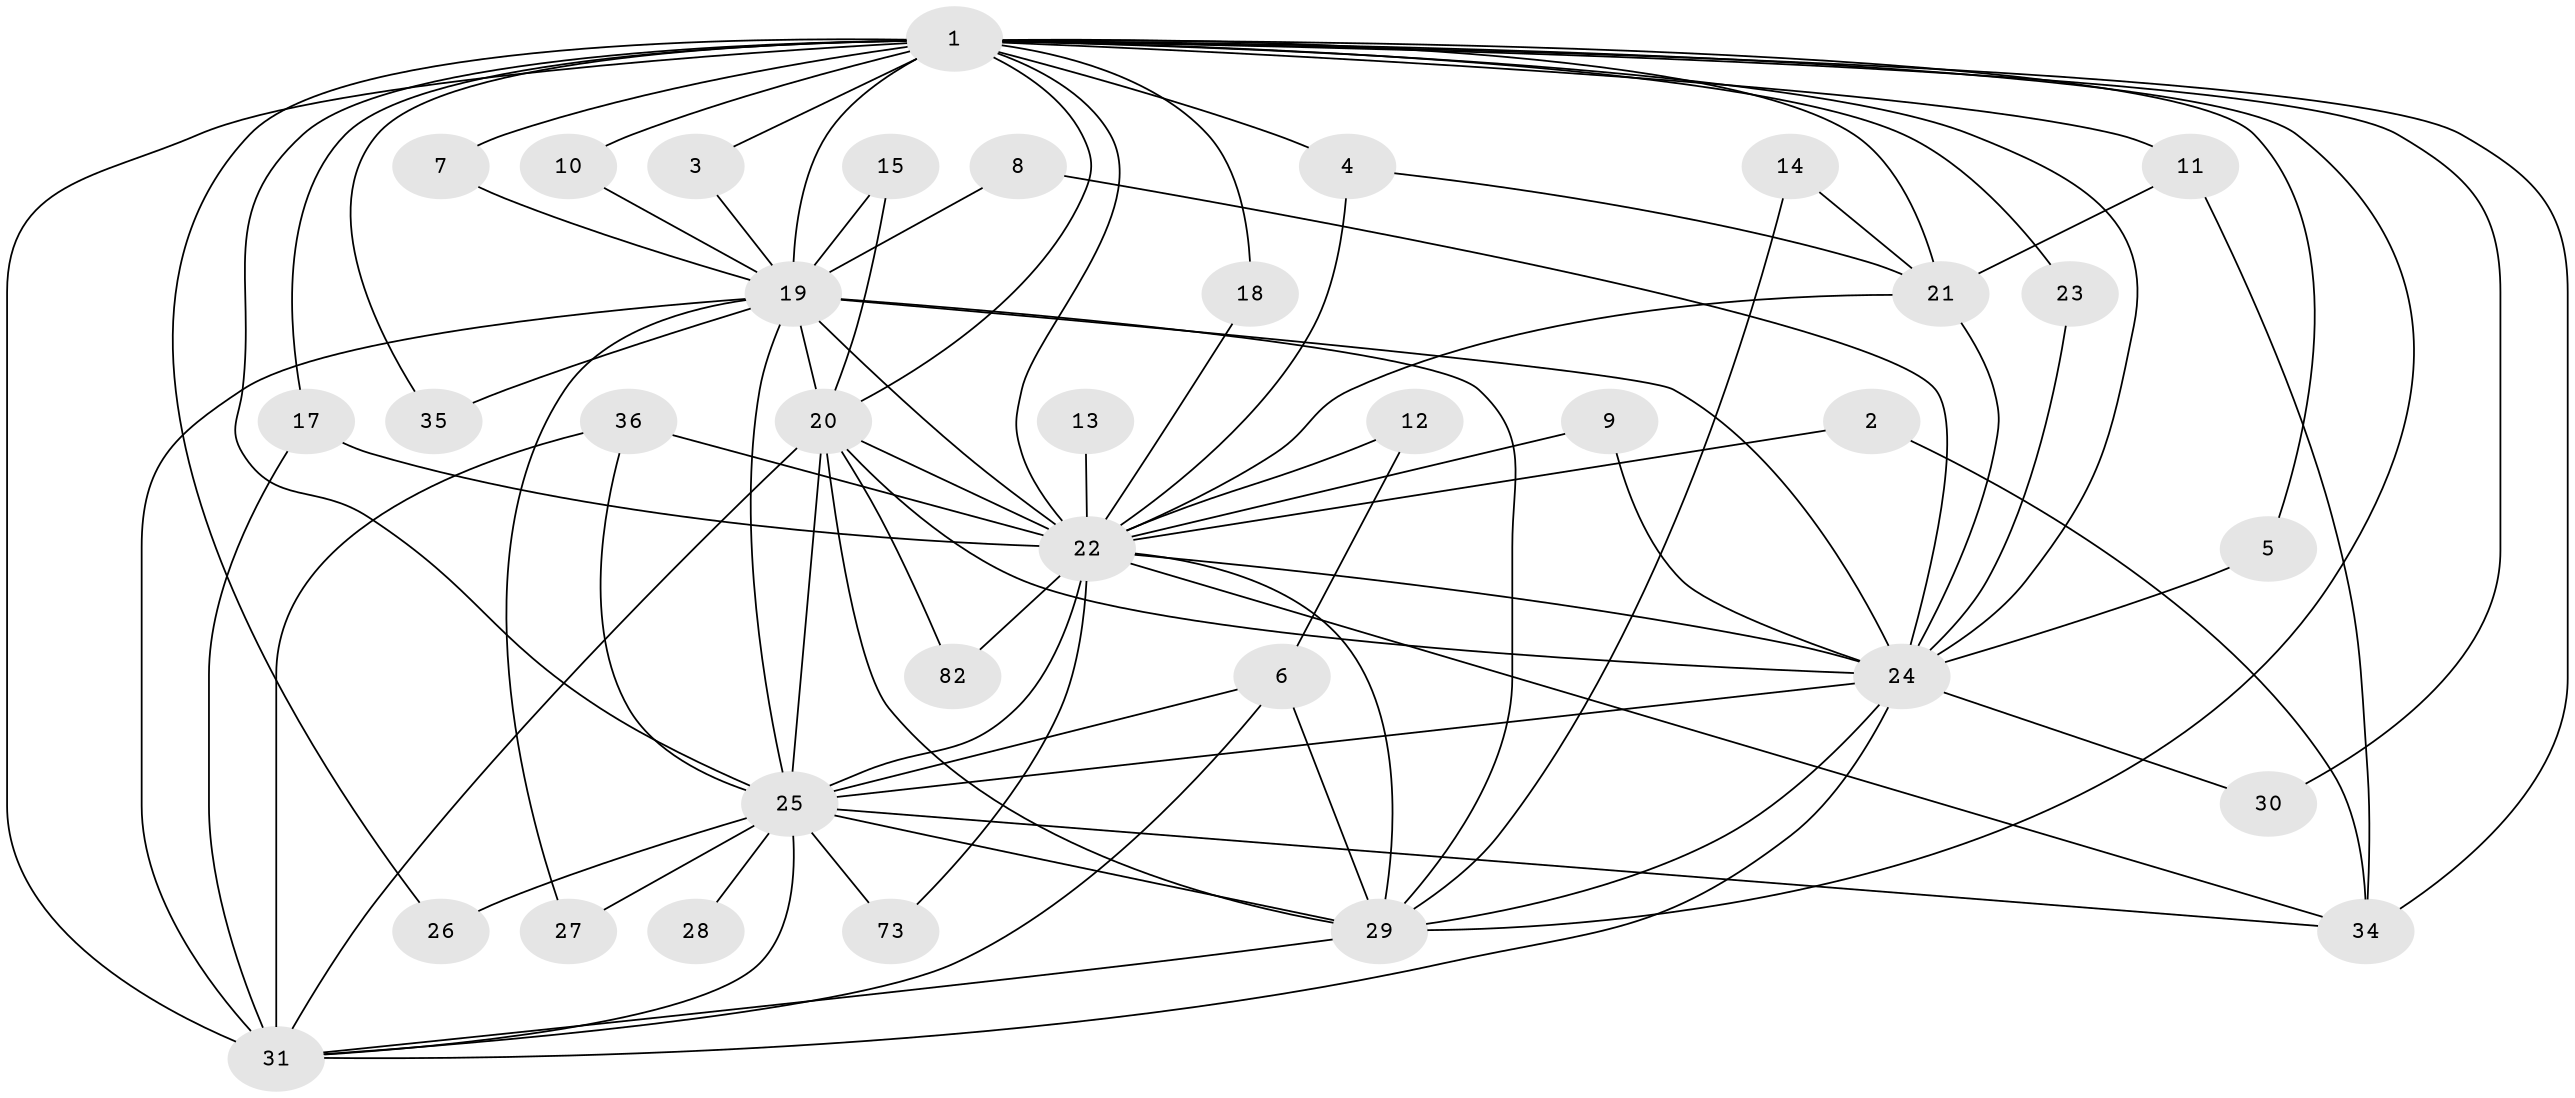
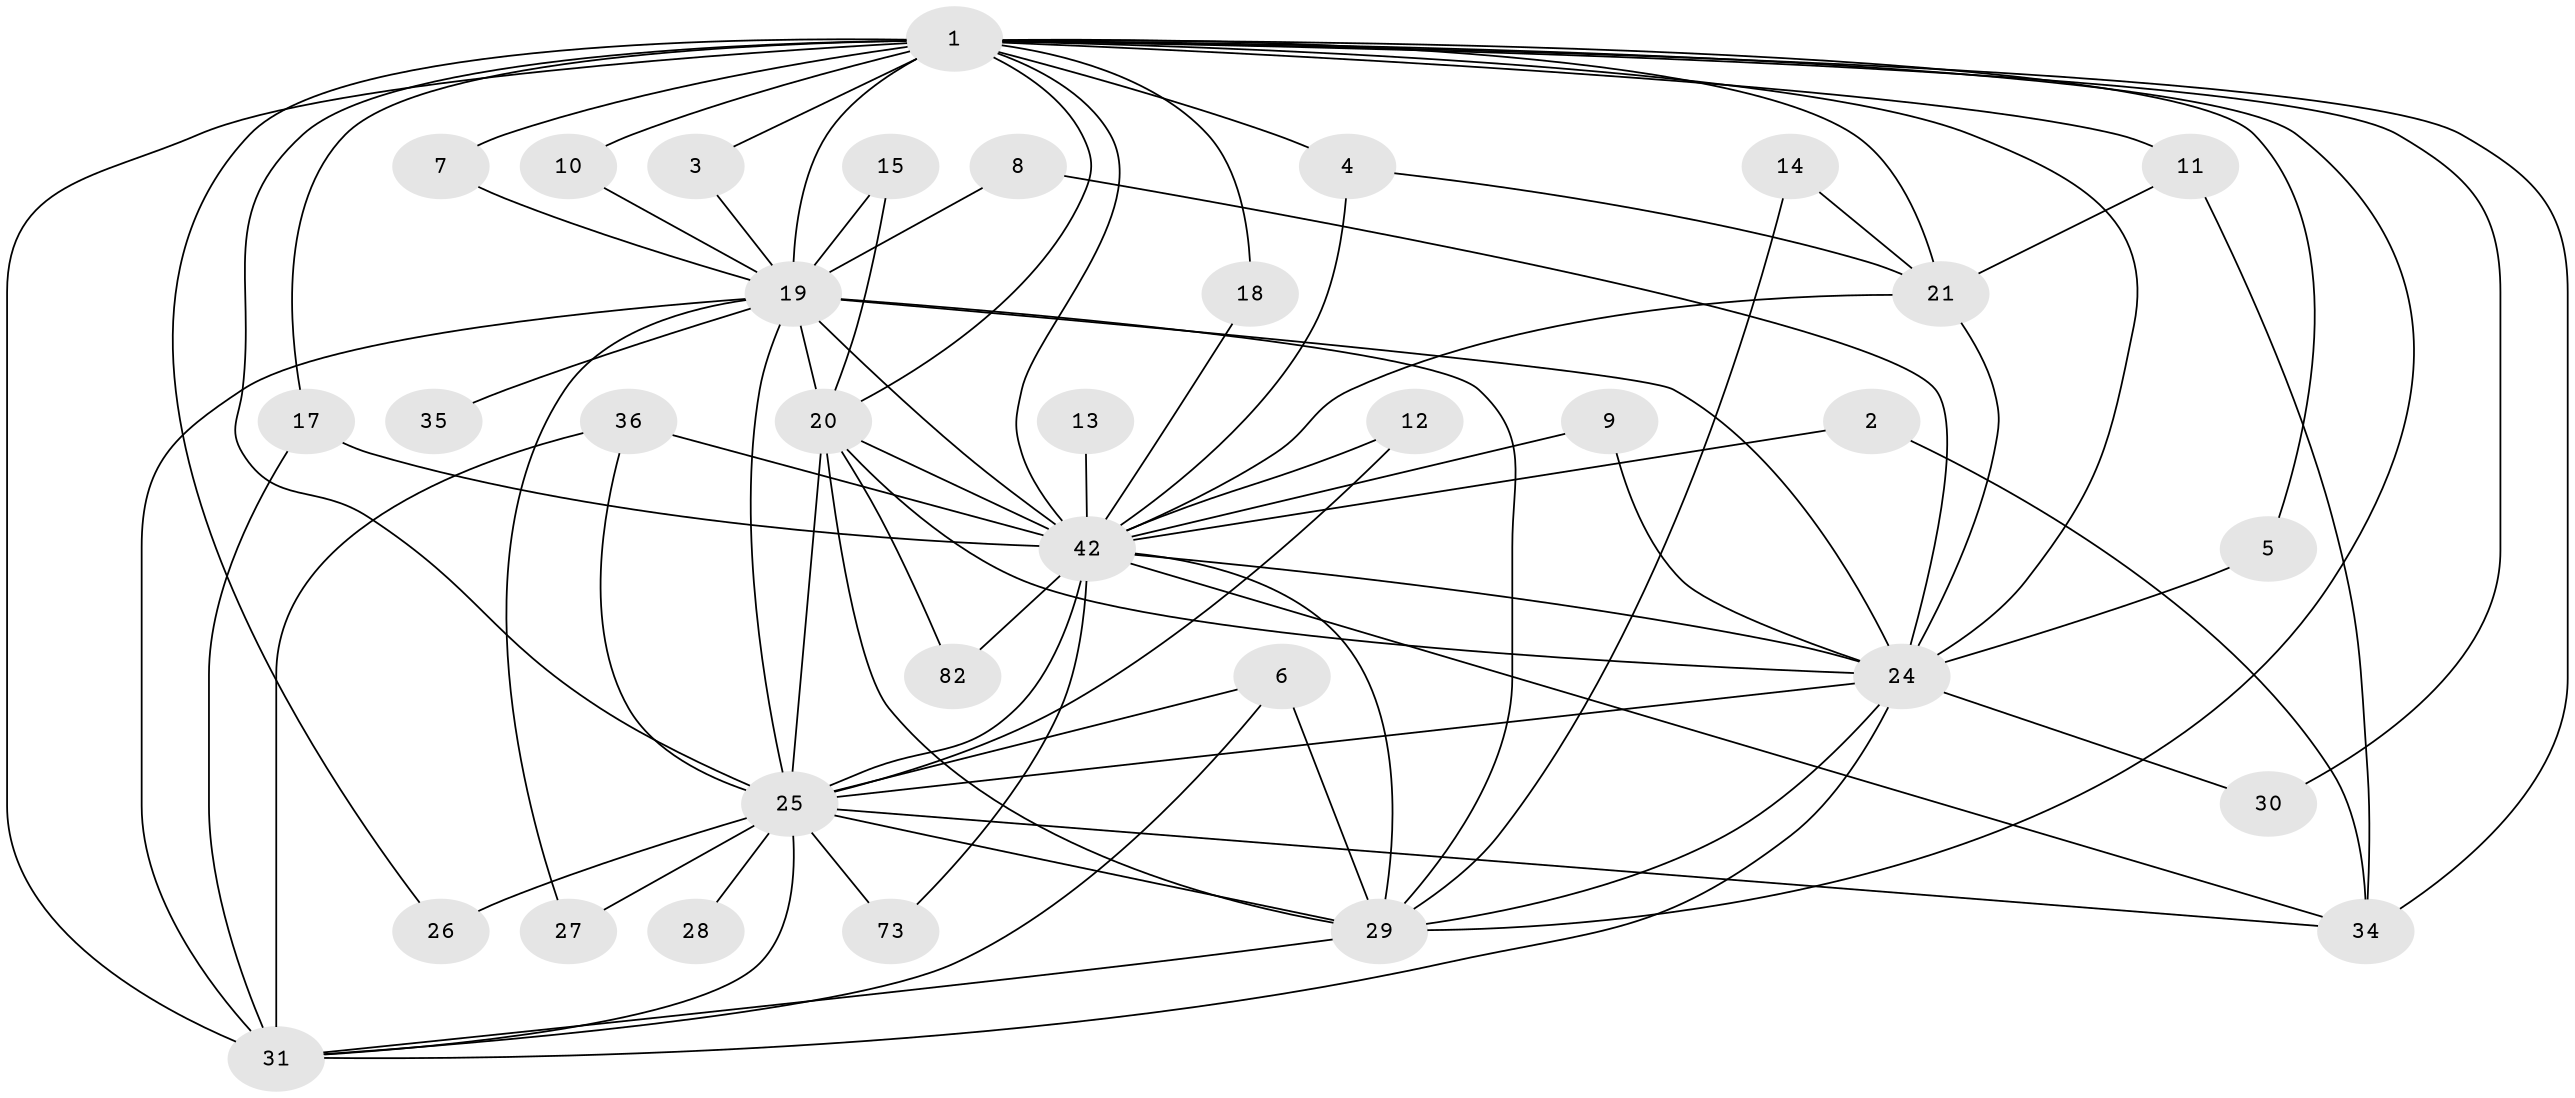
(403, 116) -> none
(2070, 294) -> none
(1087, 549) -> (1087, 549)
(1348, 549) -> (1136, 661)
(527, 724) -> none
